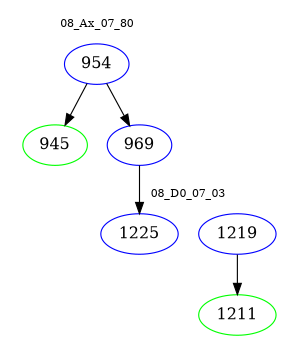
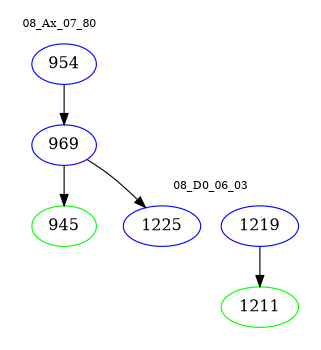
(79, 99) -> (64, 180)
(188, 194) -> (211, 186)
